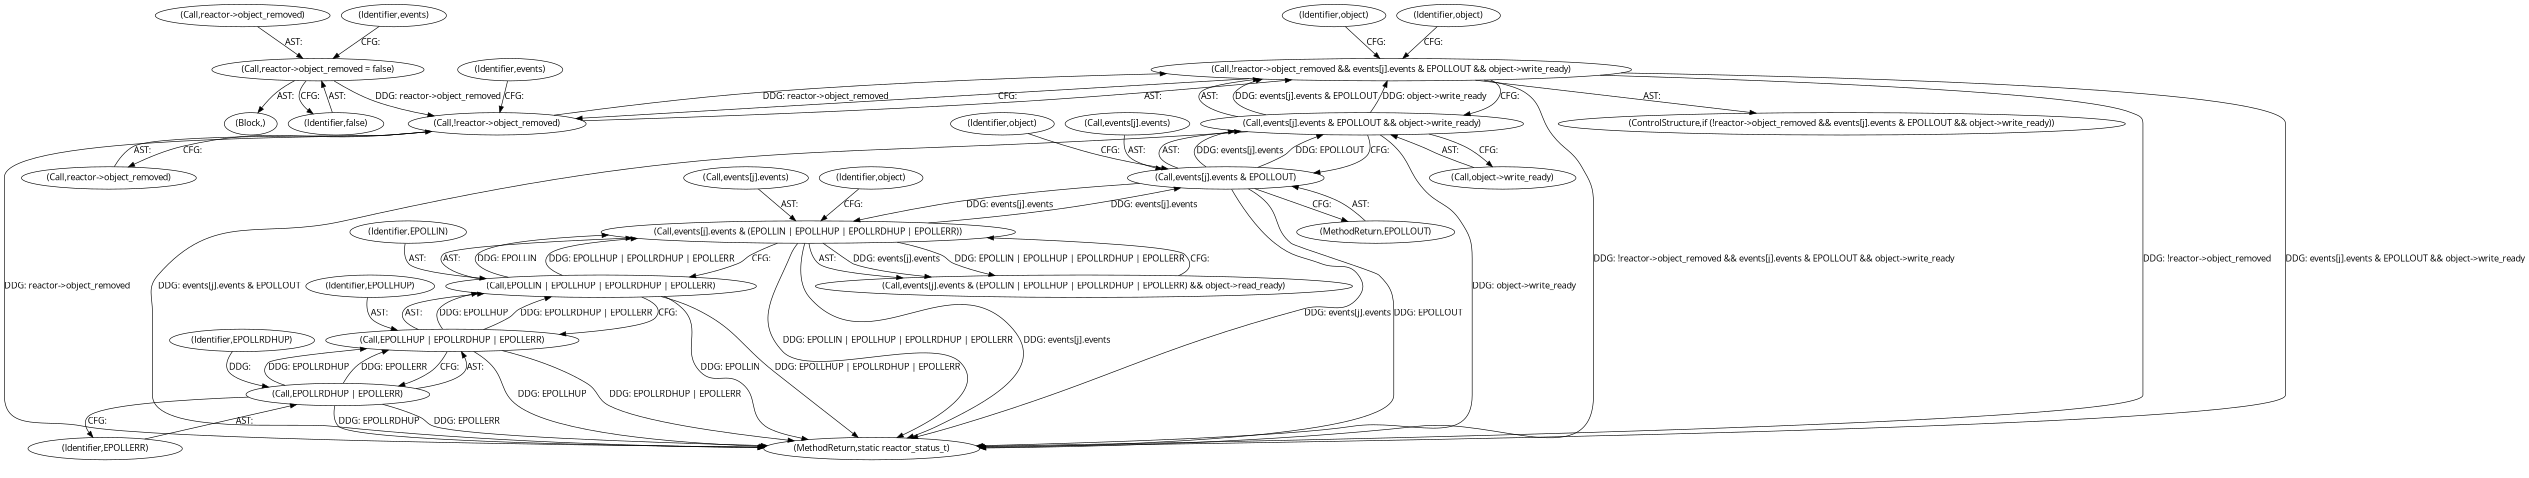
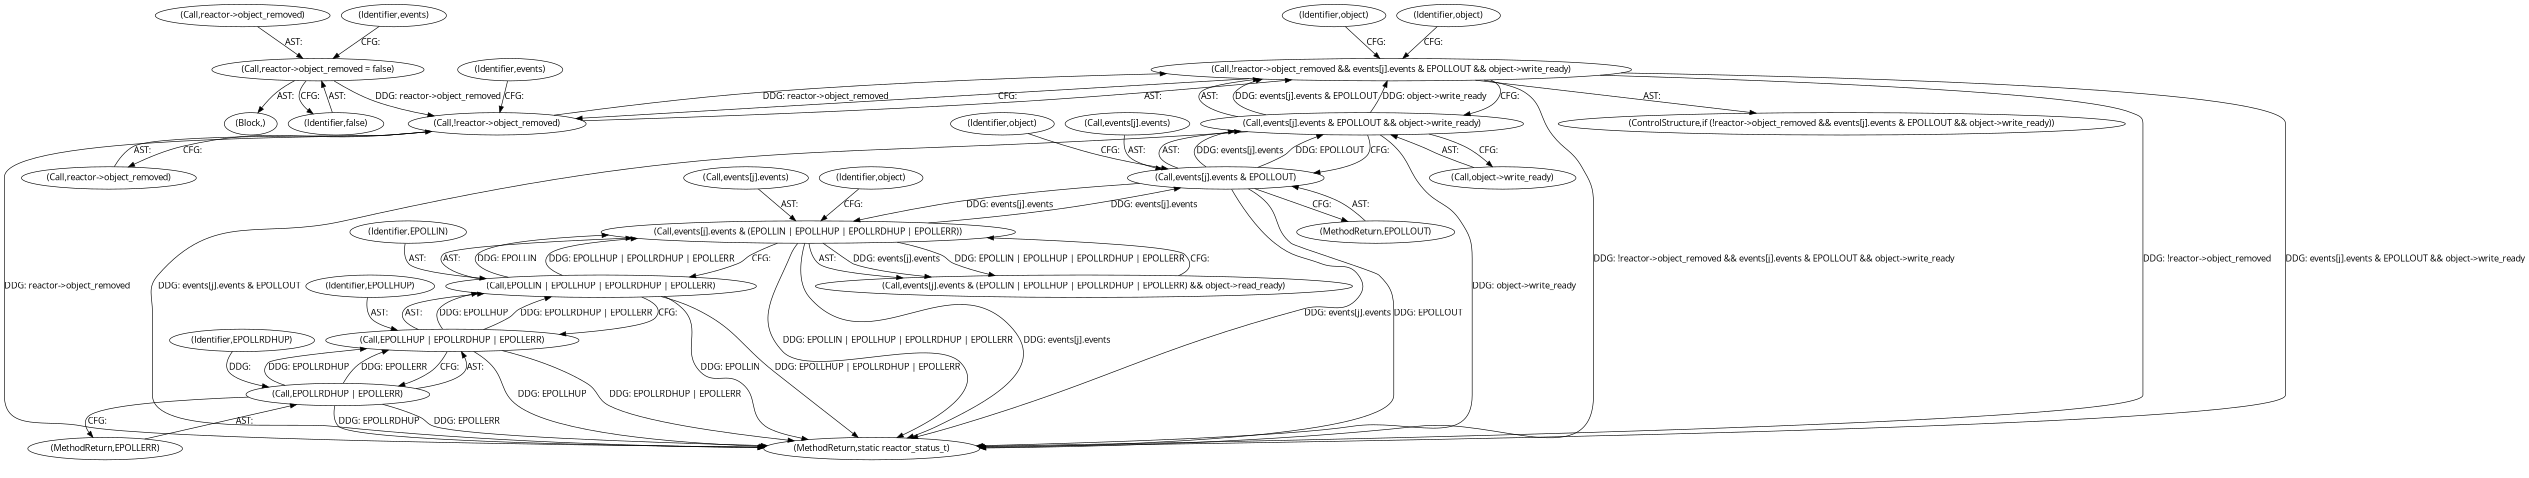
(105, 449) -> (105, 449)
